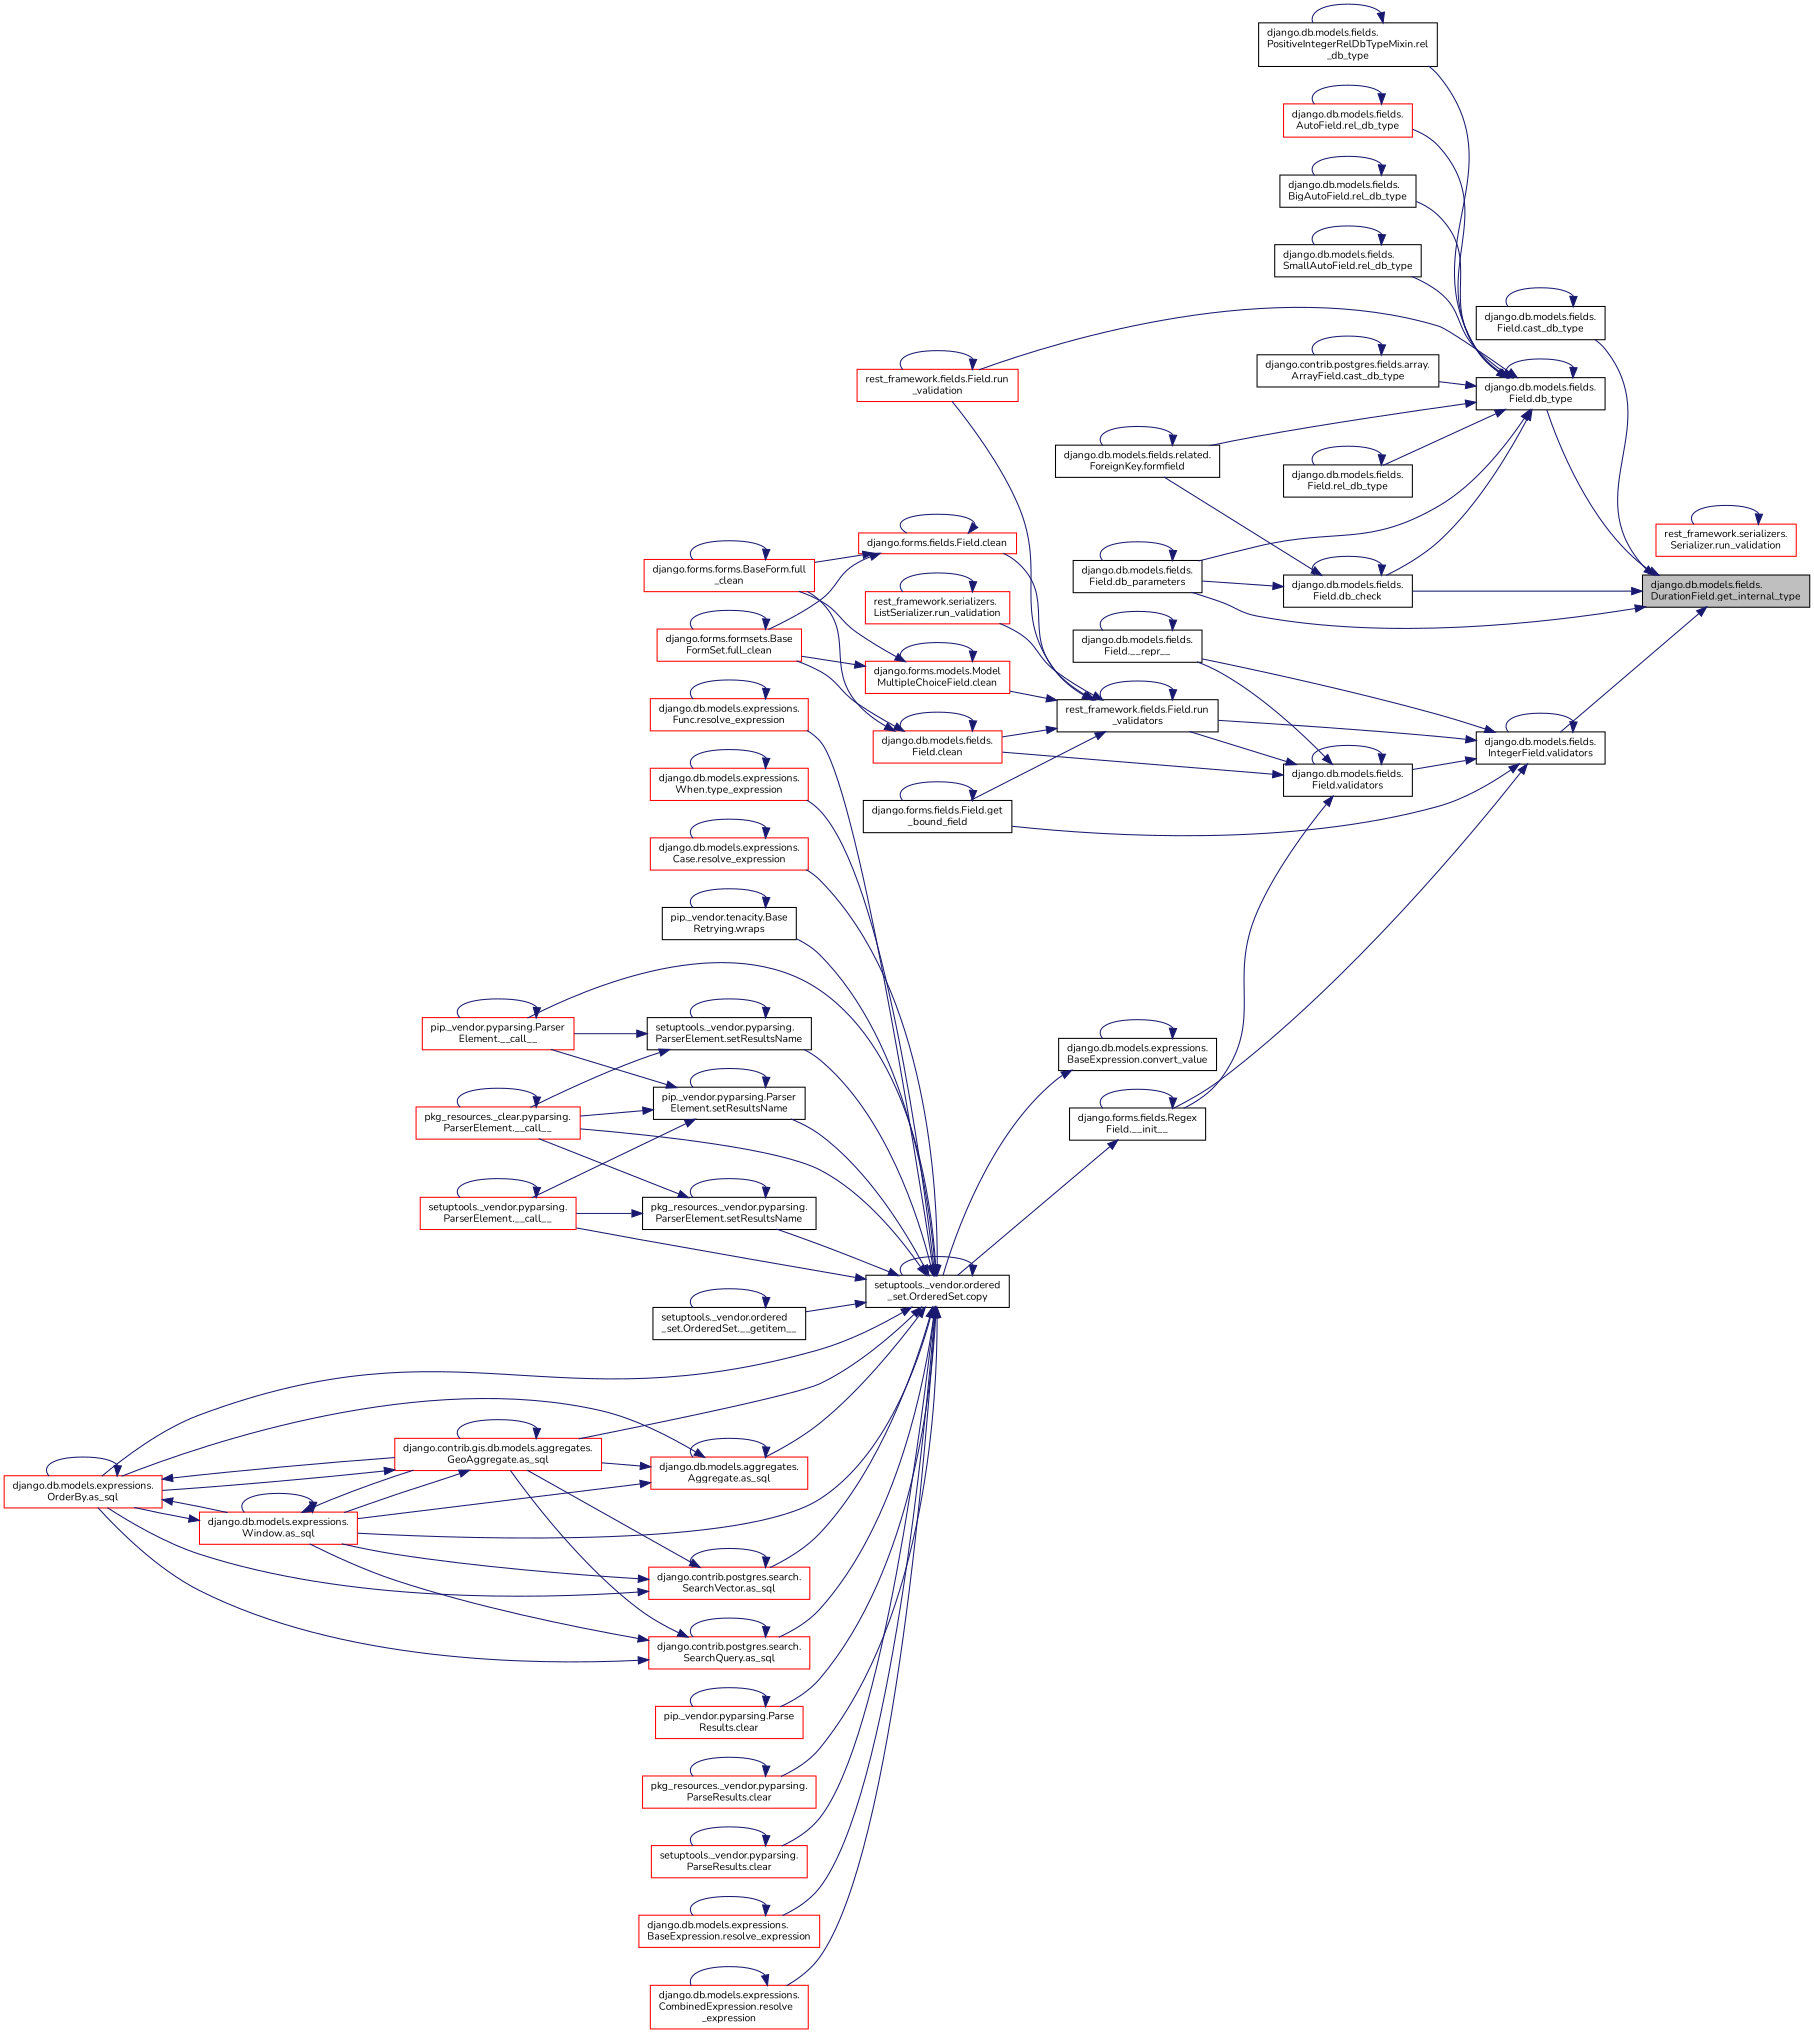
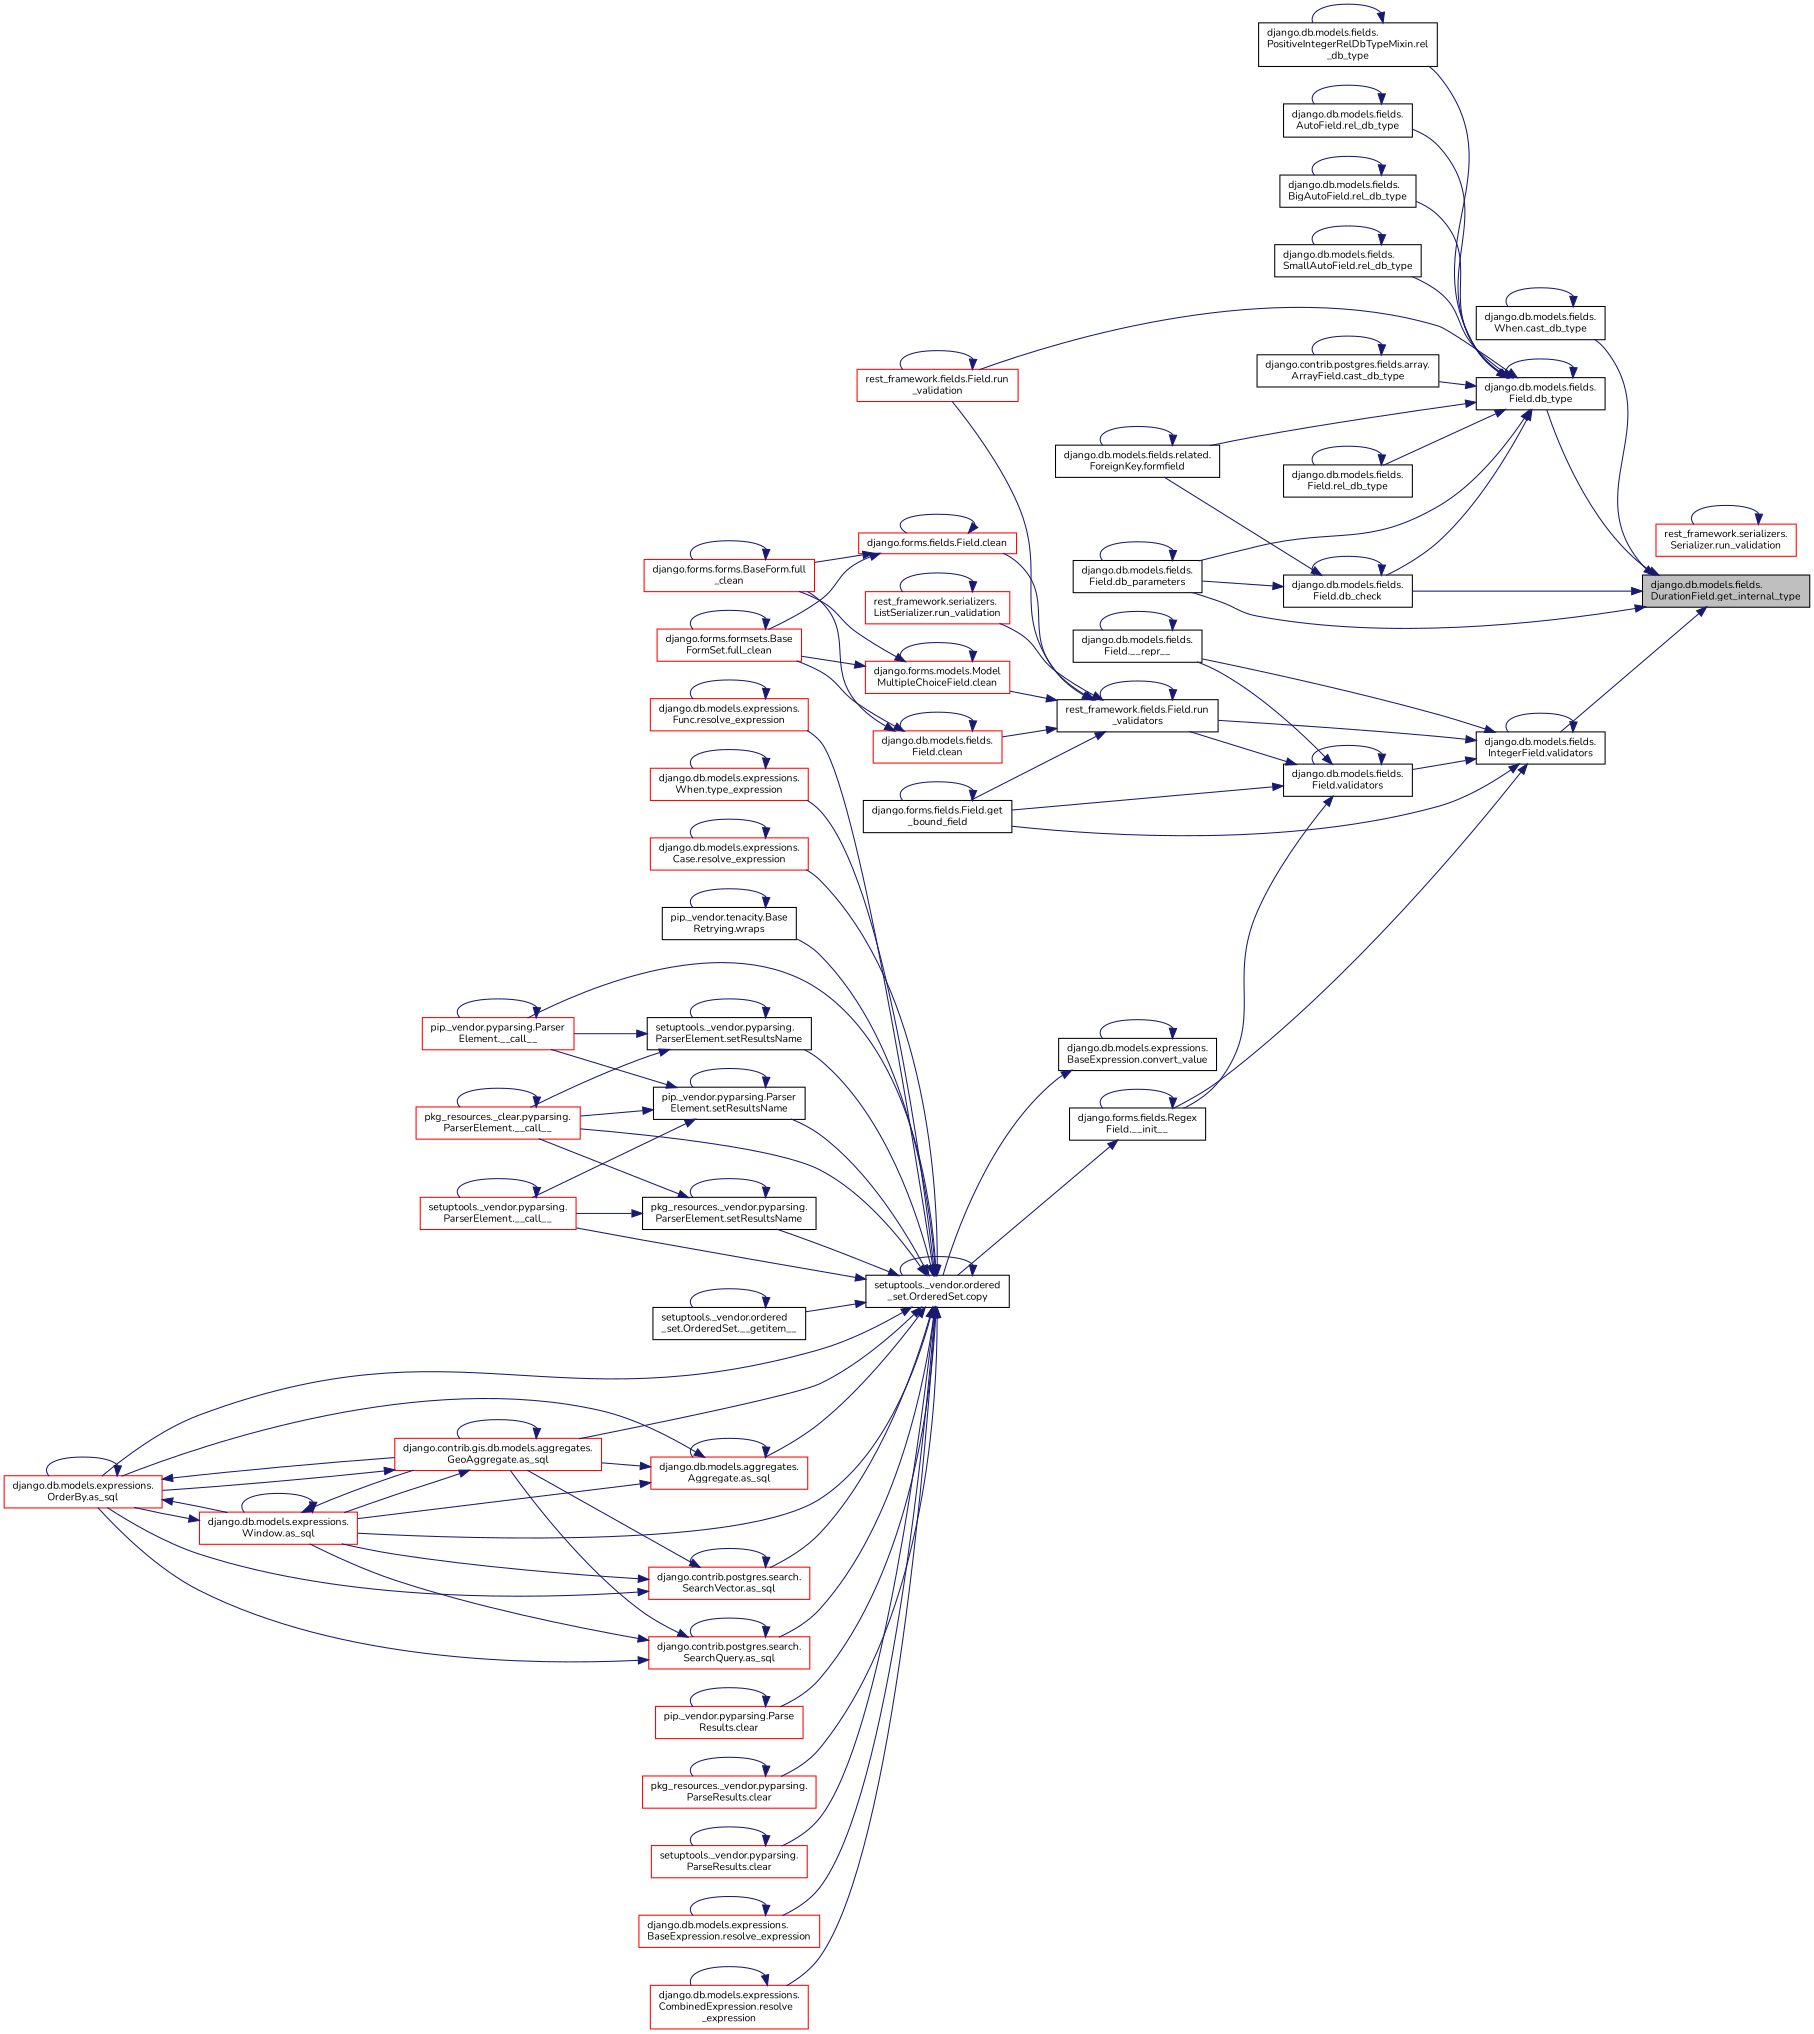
(1348, 121) -> (1348, 121)
(1541, 323) -> (1541, 323)
(1137, 763) -> (1142, 798)
